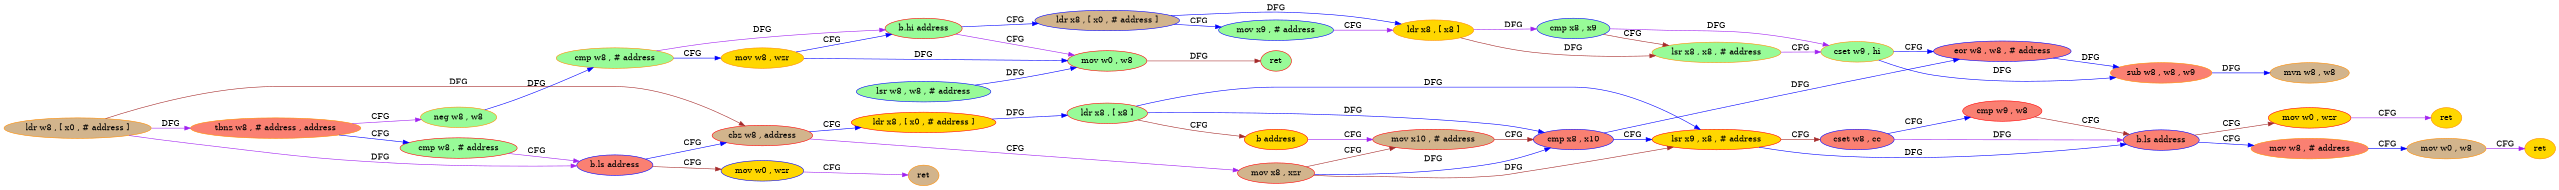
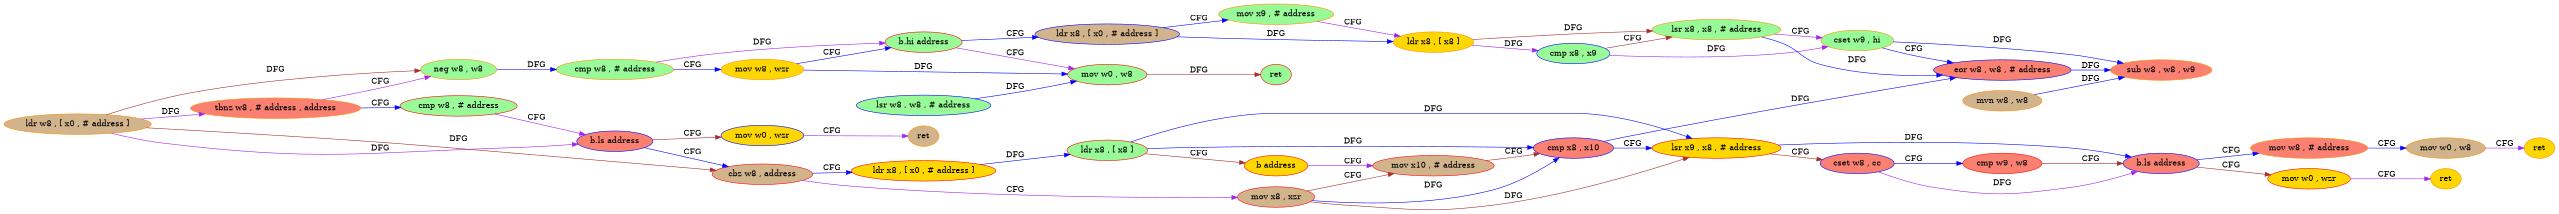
(1276, 30) -> (1276, 14)
none -> (1846, 70)
(2238, 73) -> (2076, 86)
none -> (259, 83)
